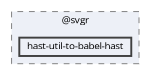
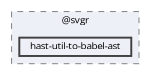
(75, 47) -> (75, 47)
